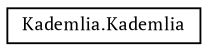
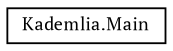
(104, 26) -> (86, 26)
